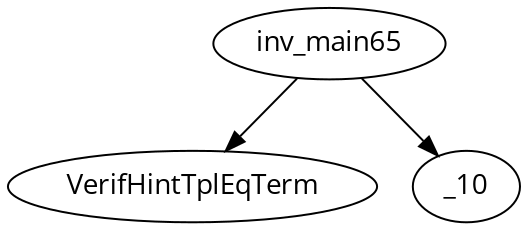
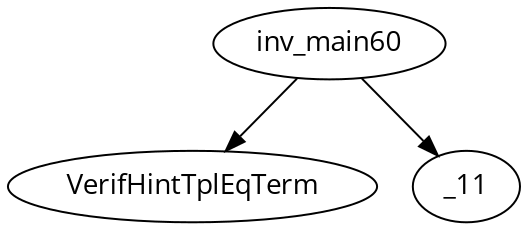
(329, 44) -> (329, 44)
(466, 187) -> (466, 187)
